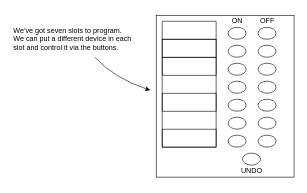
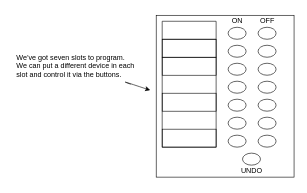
(78, 39) -> (81, 66)
